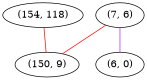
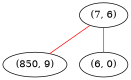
(43, 15) -> none
(47, 65) -> (35, 65)
